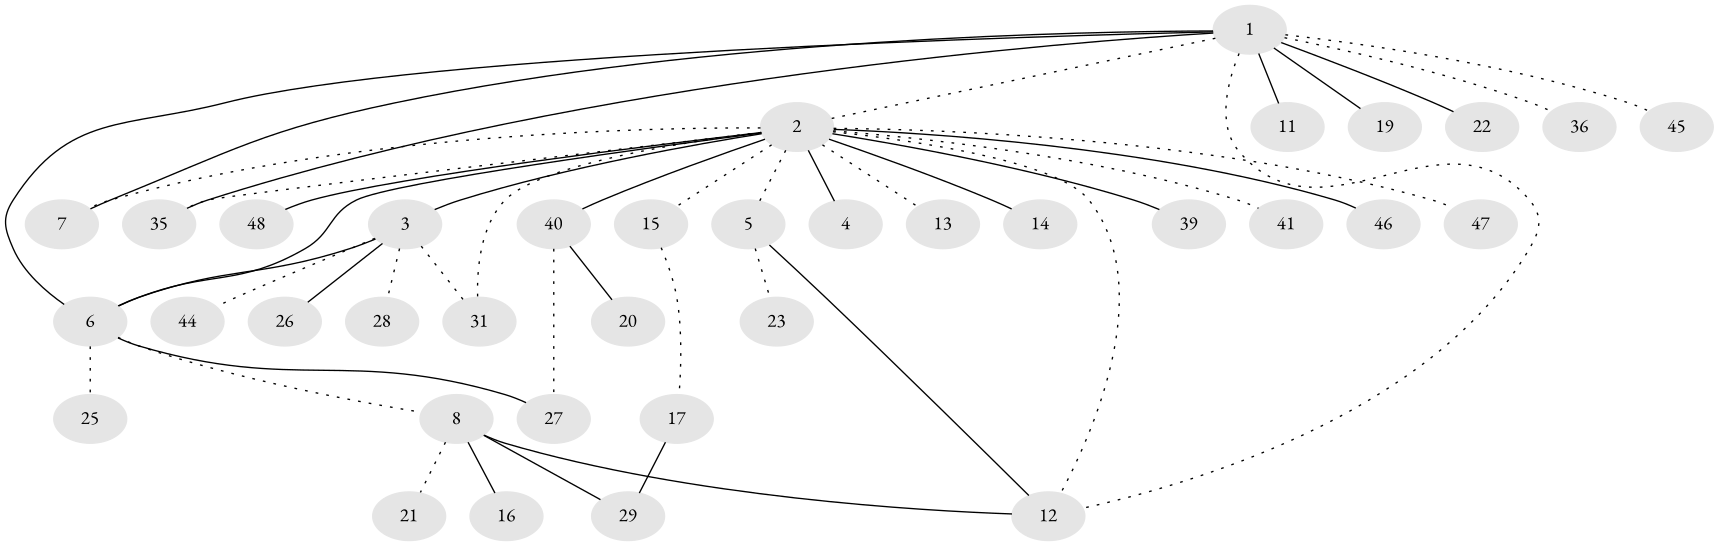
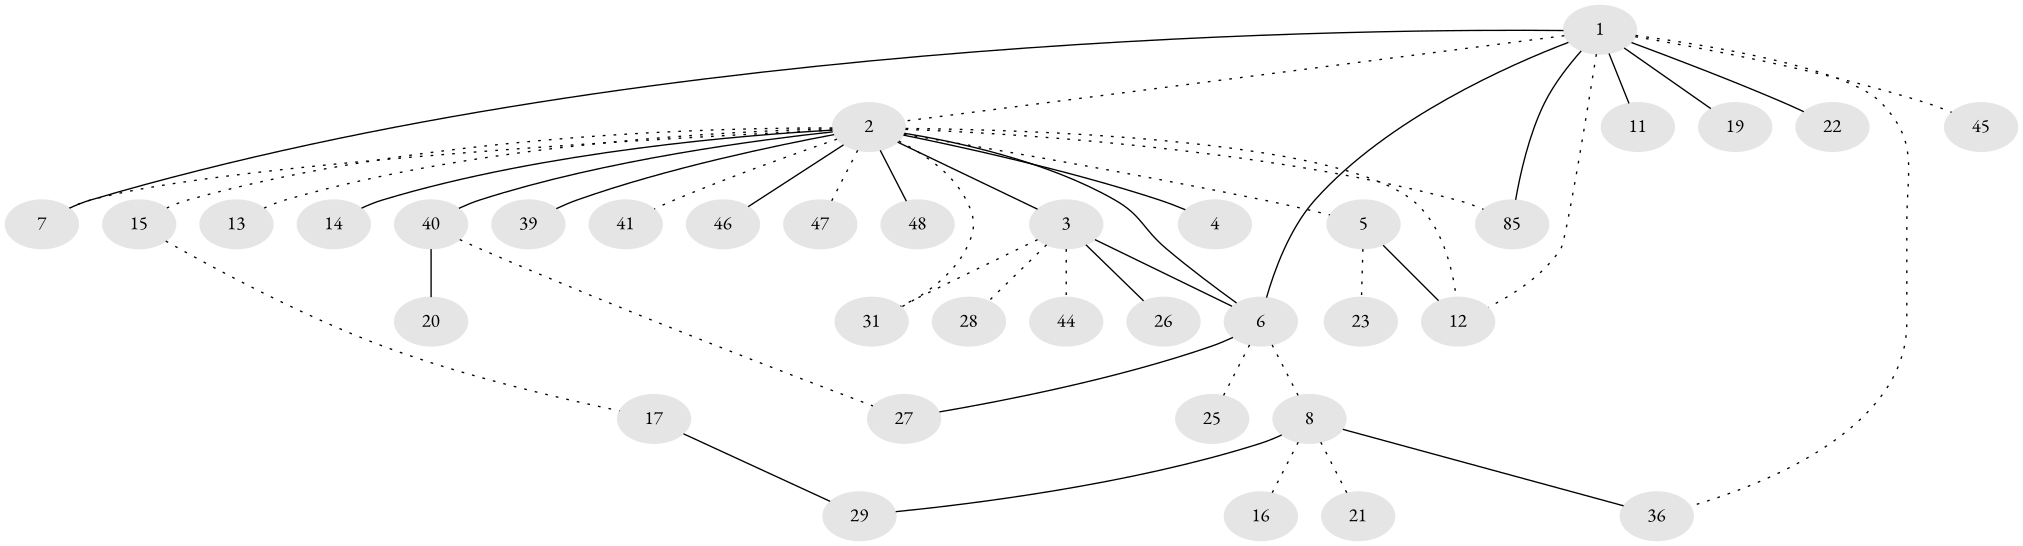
(159, 224) -> (1512, 224)
(481, 468) -> (1285, 468)
(745, 492) -> (1483, 468)
